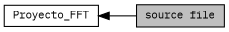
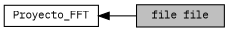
(180, 16) -> (180, 16)
